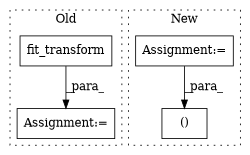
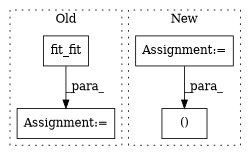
(66, 51) -> (66, 51)
